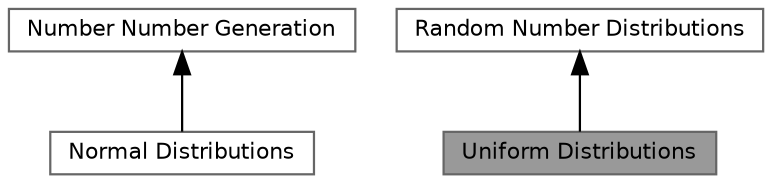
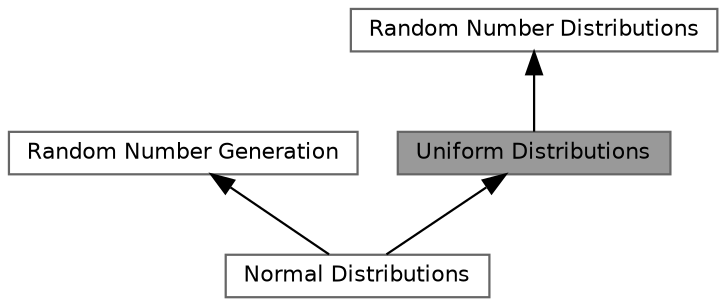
(182, 30) -> (183, 153)
none -> (436, 221)
